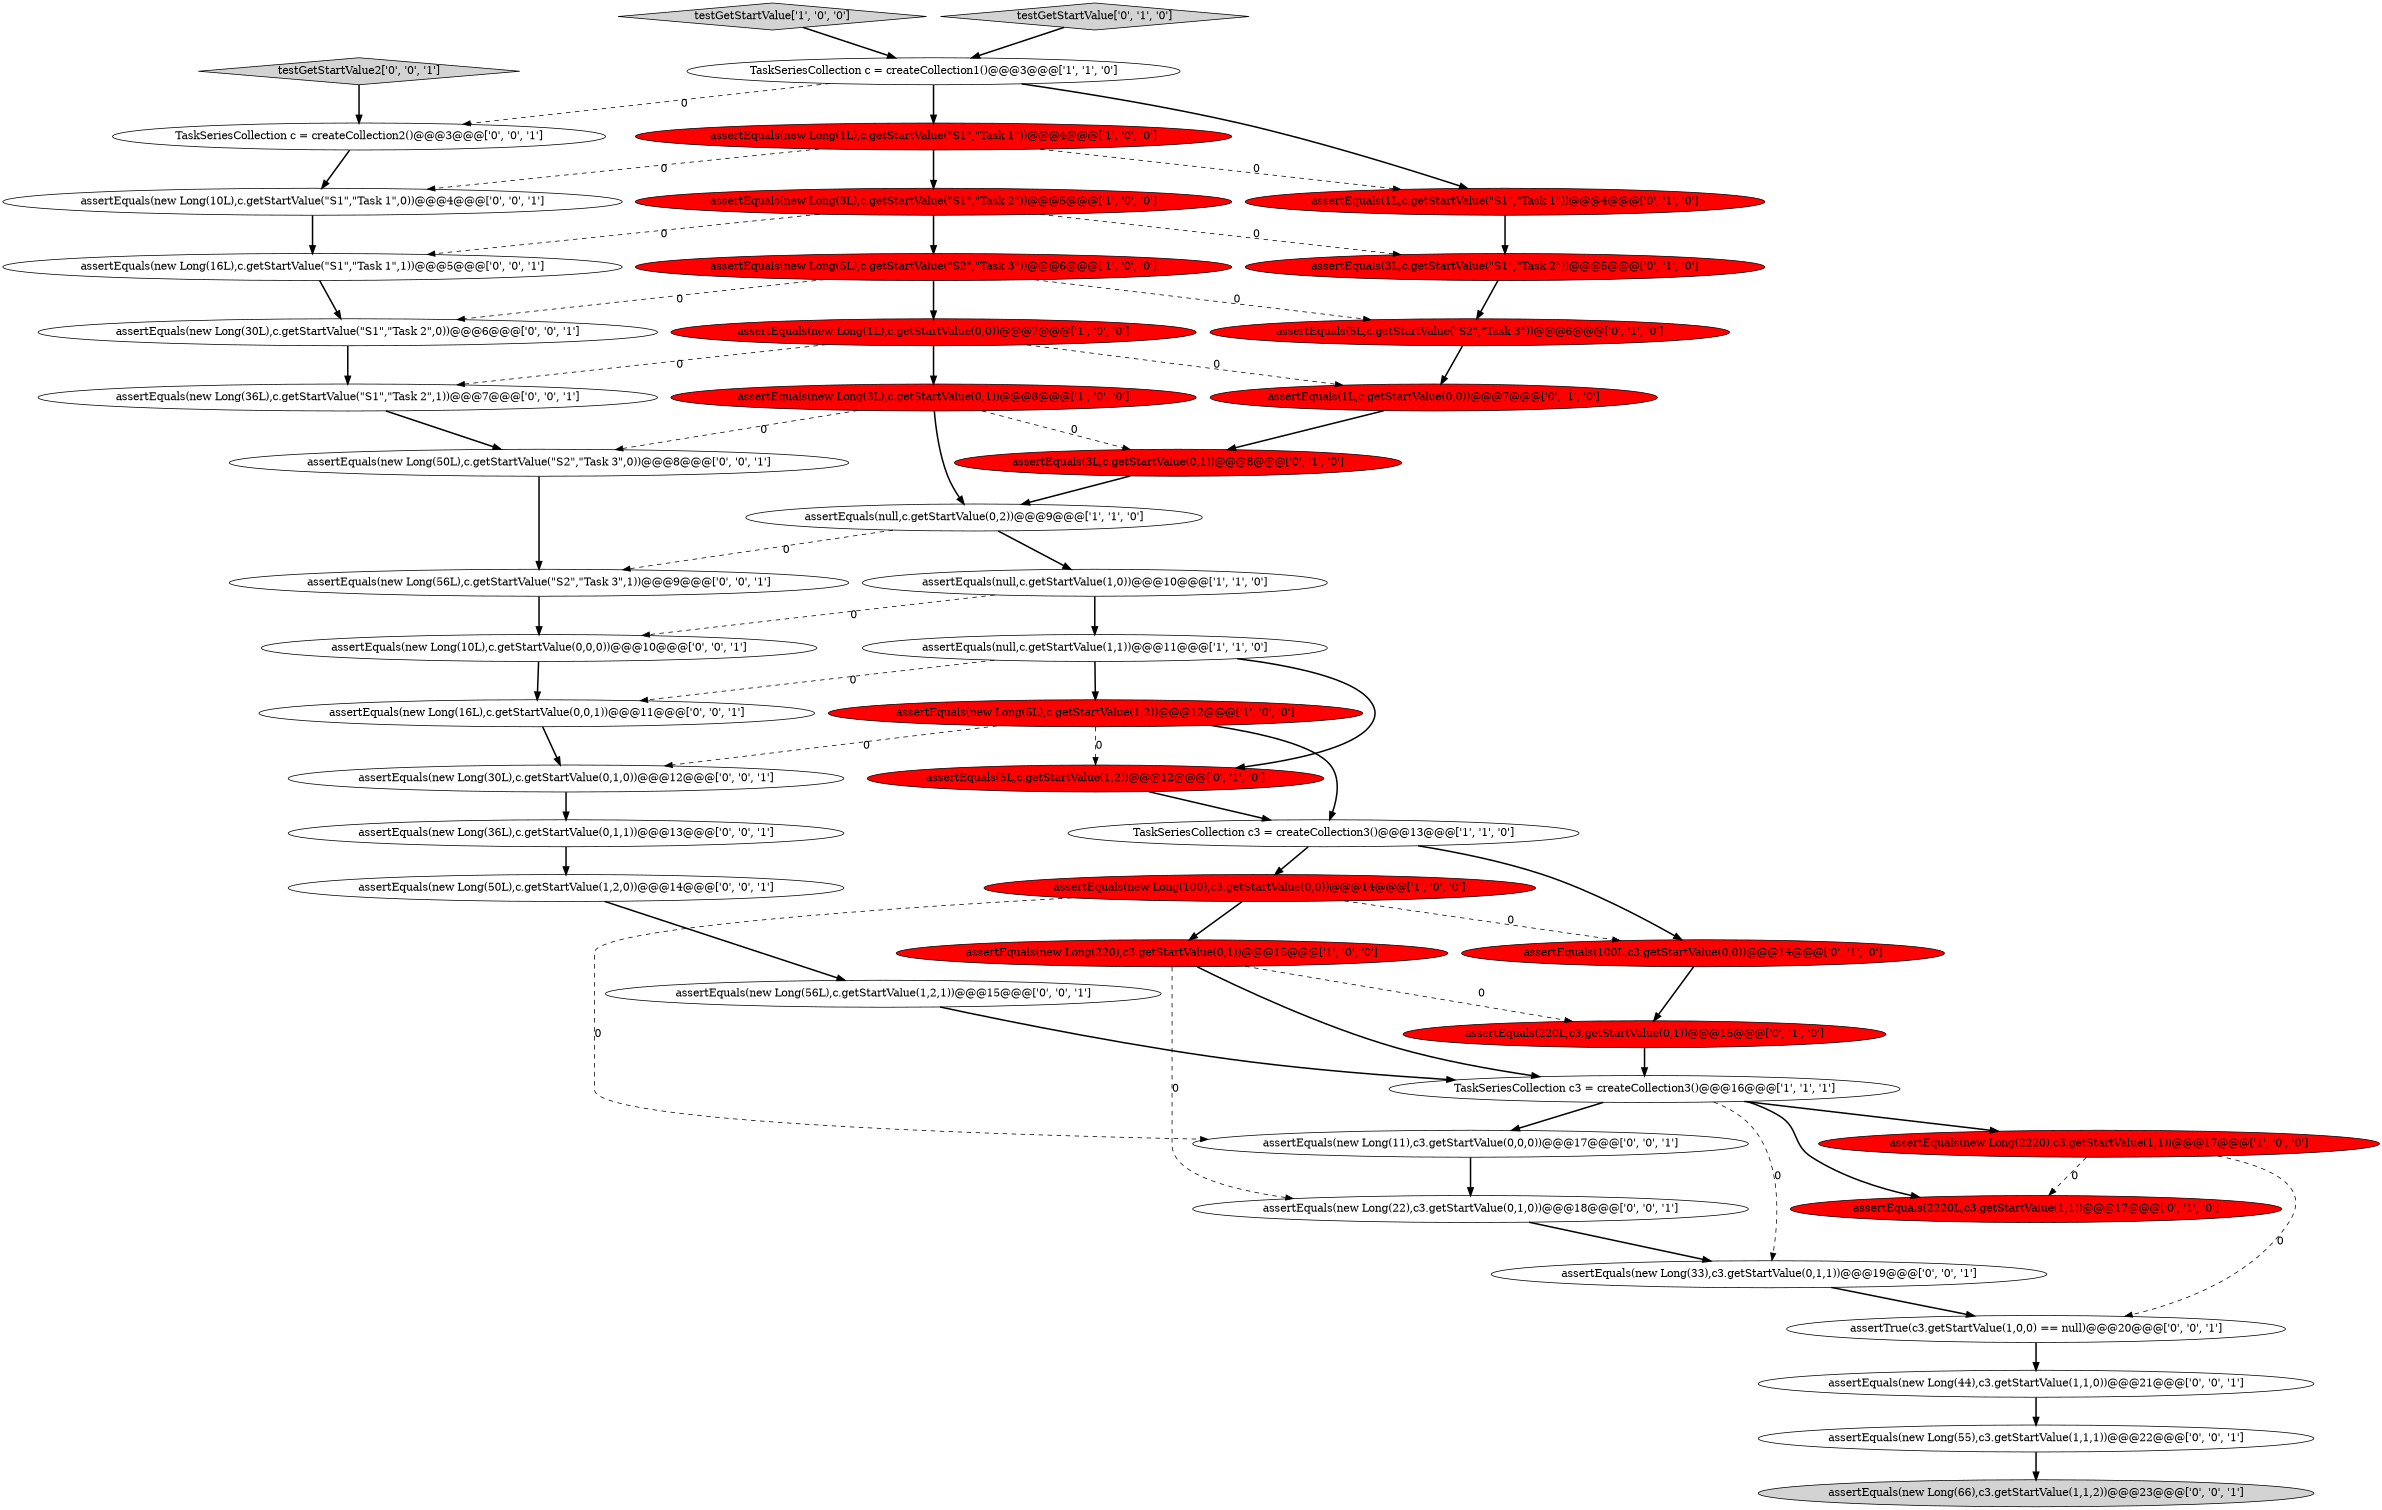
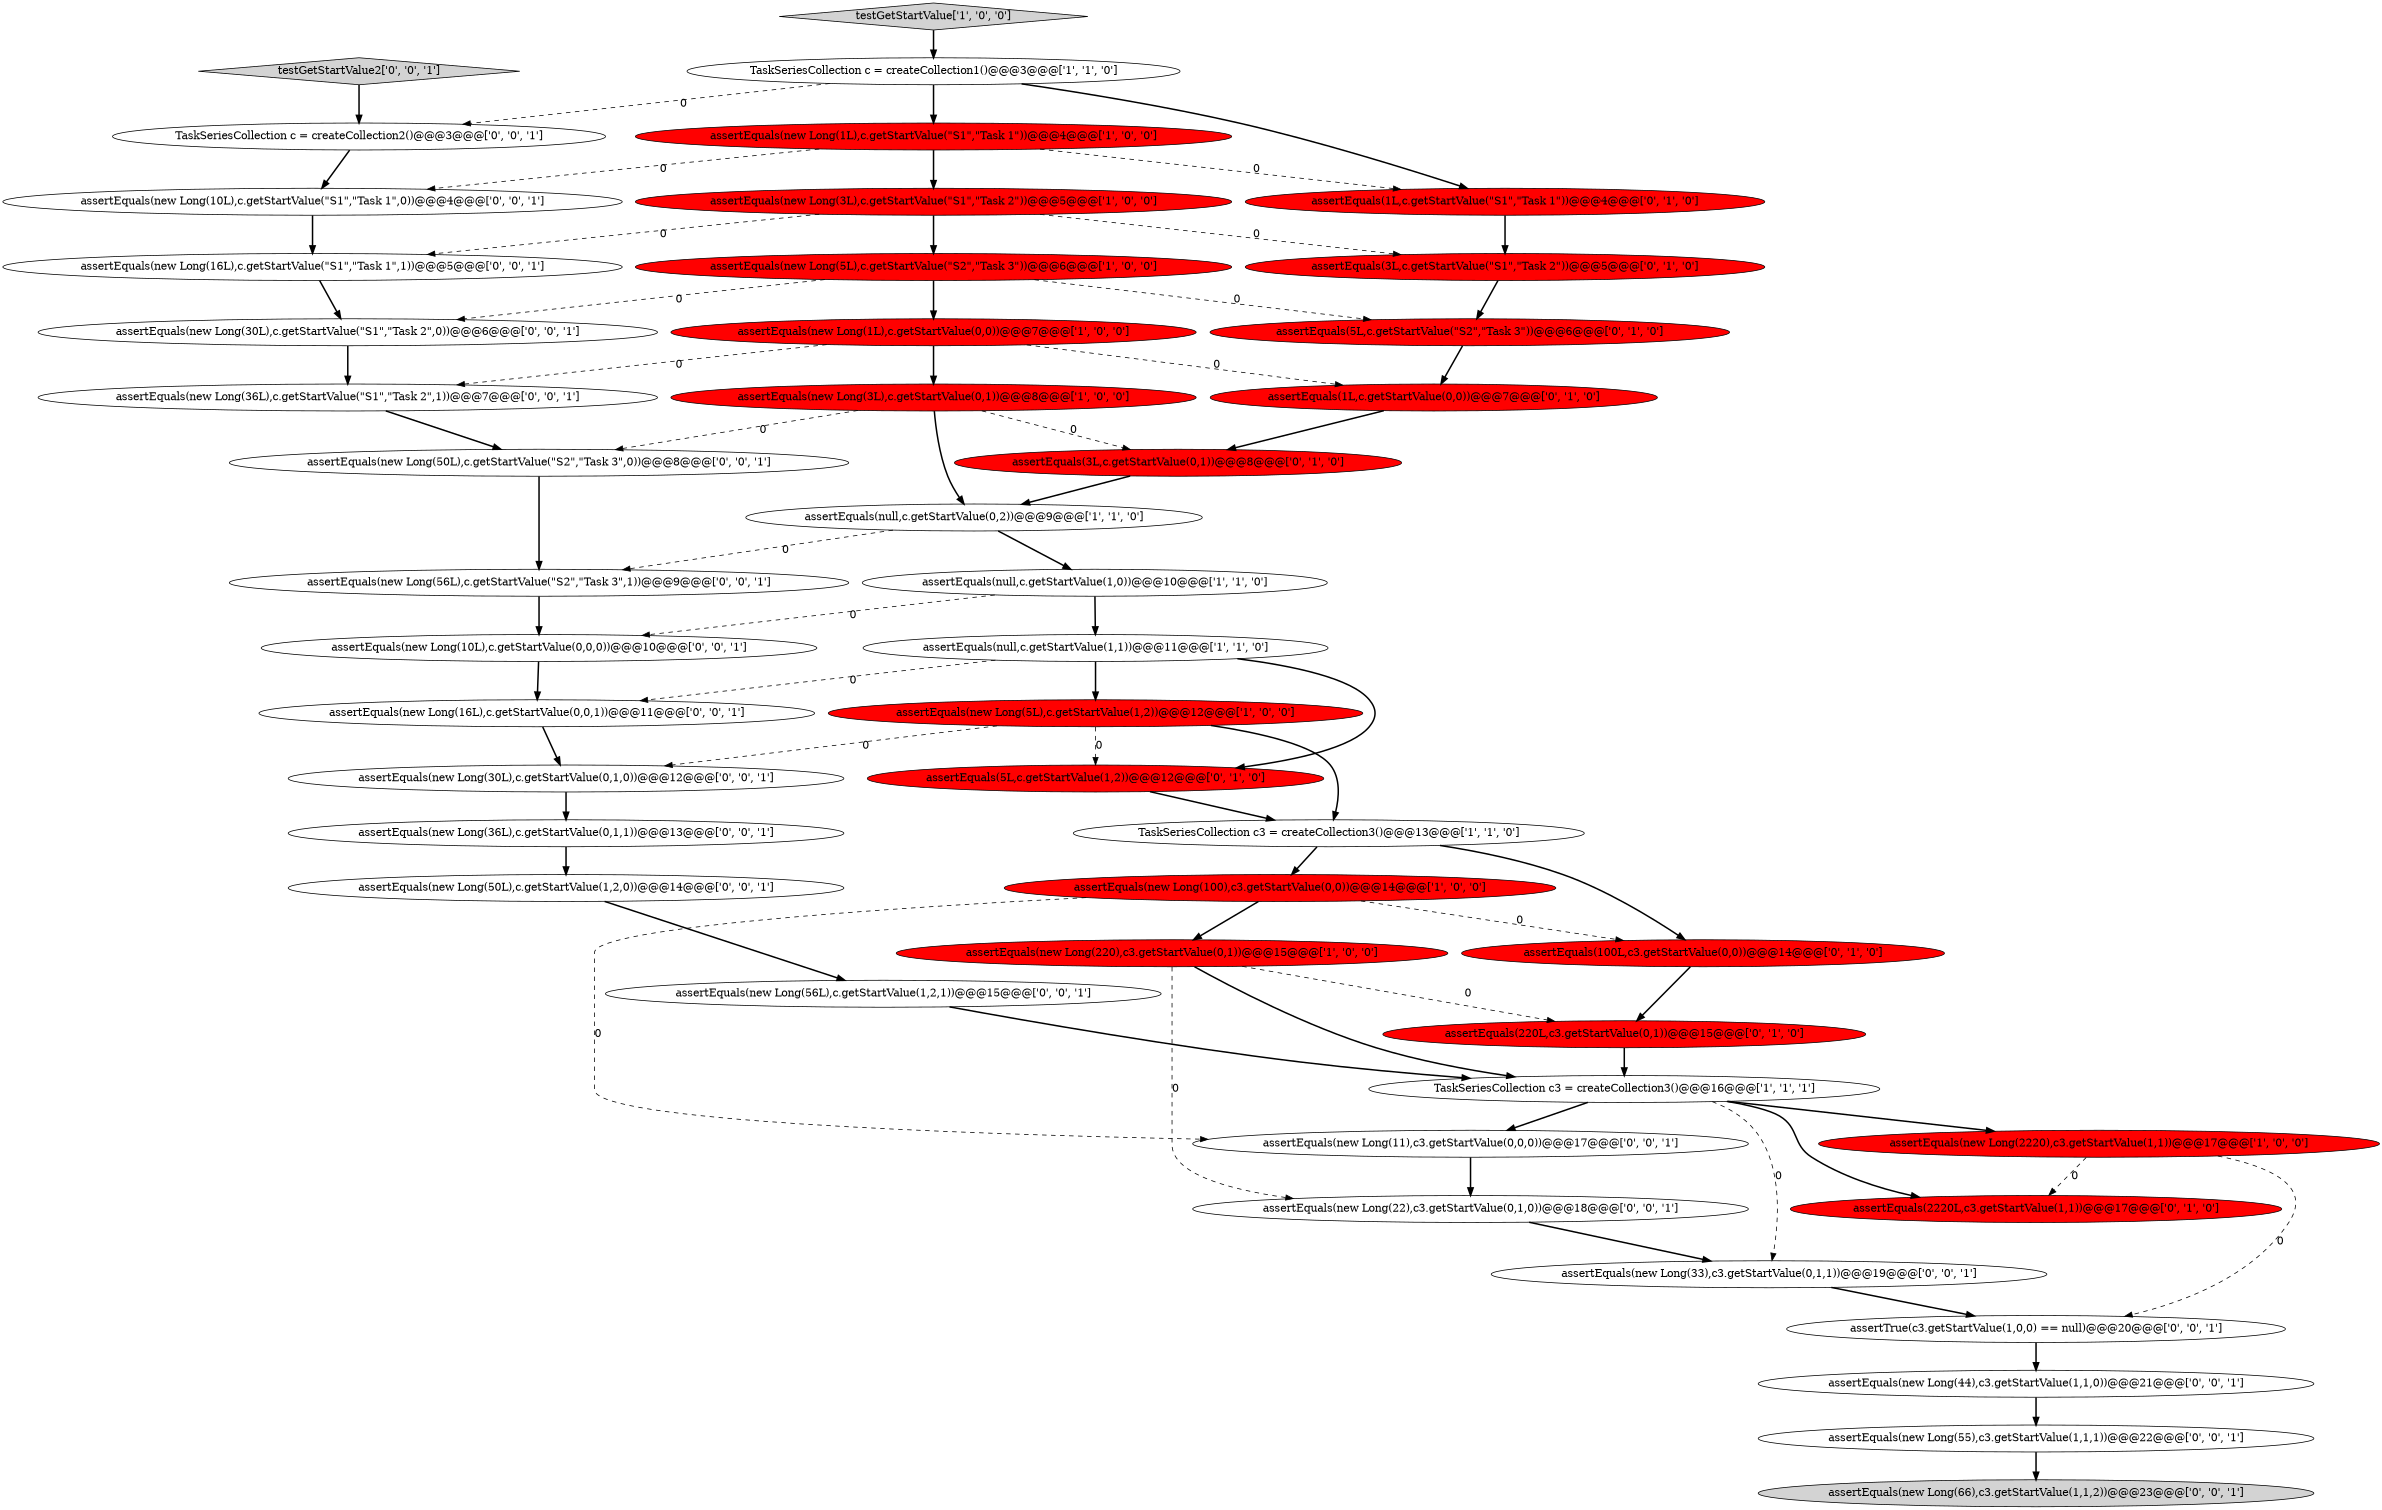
(1095, 16) -> none
